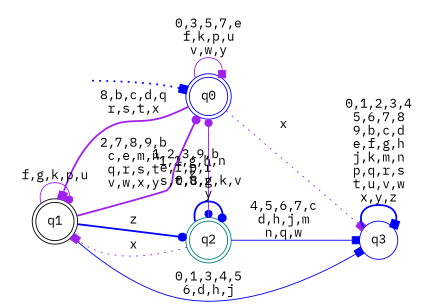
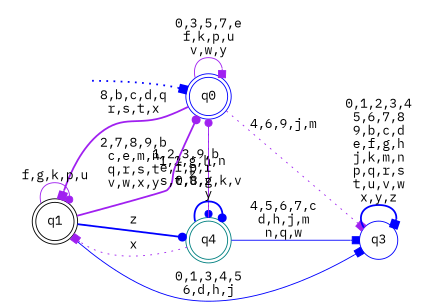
(284, 125) -> (284, 125)
(209, 240) -> (209, 240)
